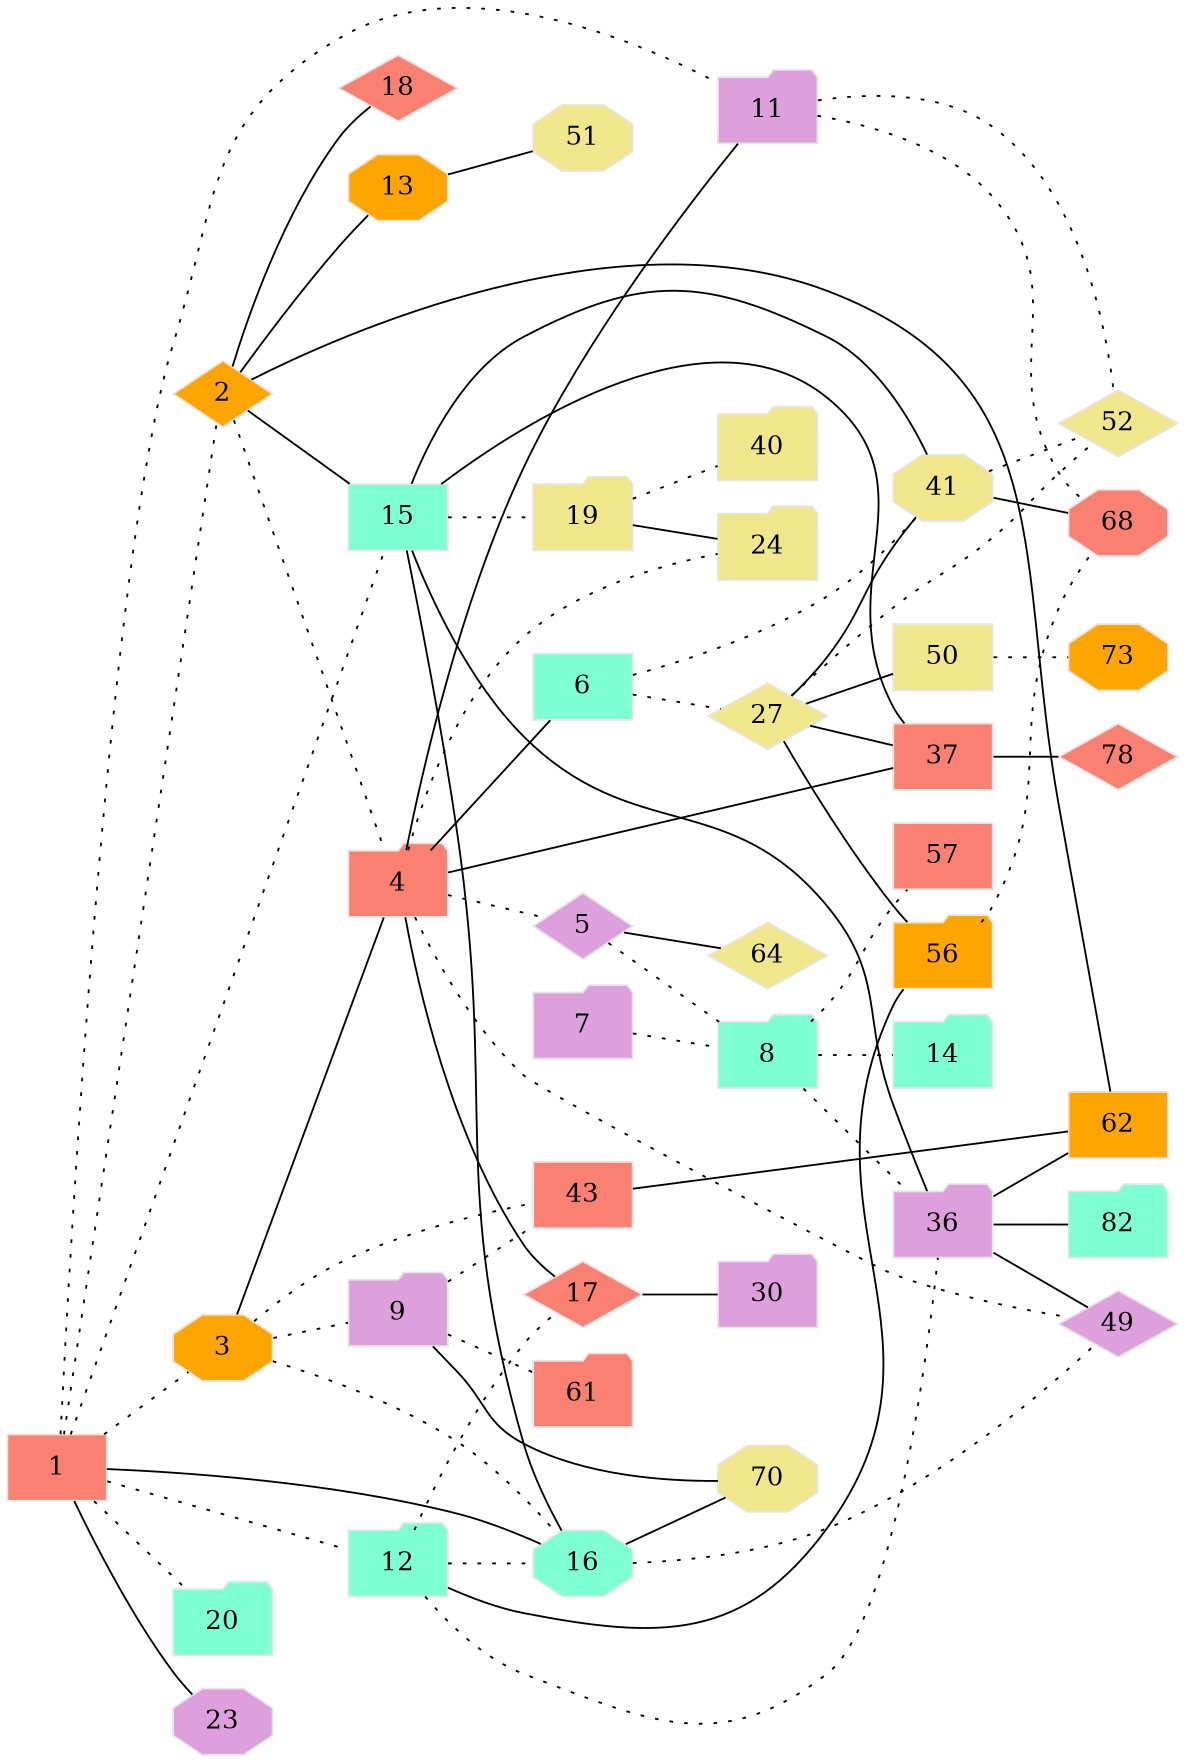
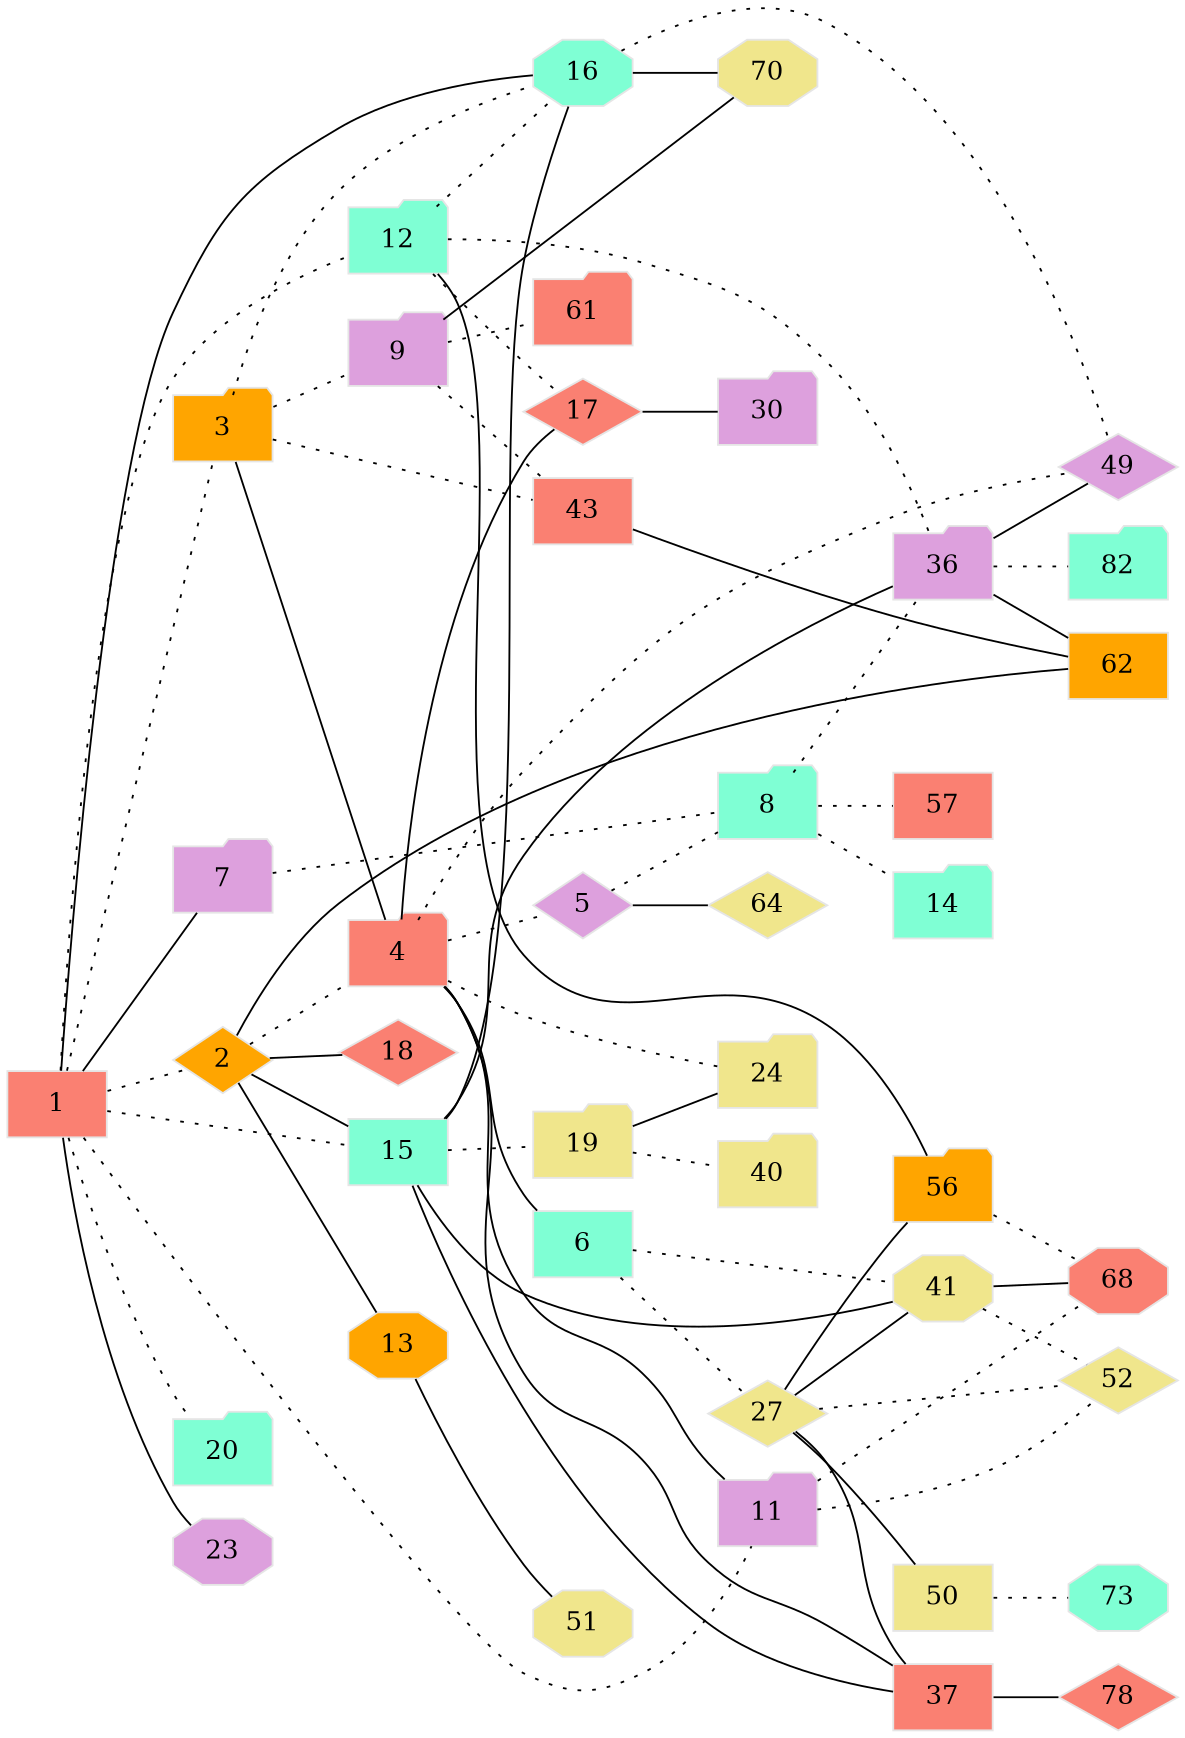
(1118, 657) -> (1118, 1598)
none -> (140, 992)
(1031, 1225) -> (1031, 566)
(223, 1348) -> (223, 428)
